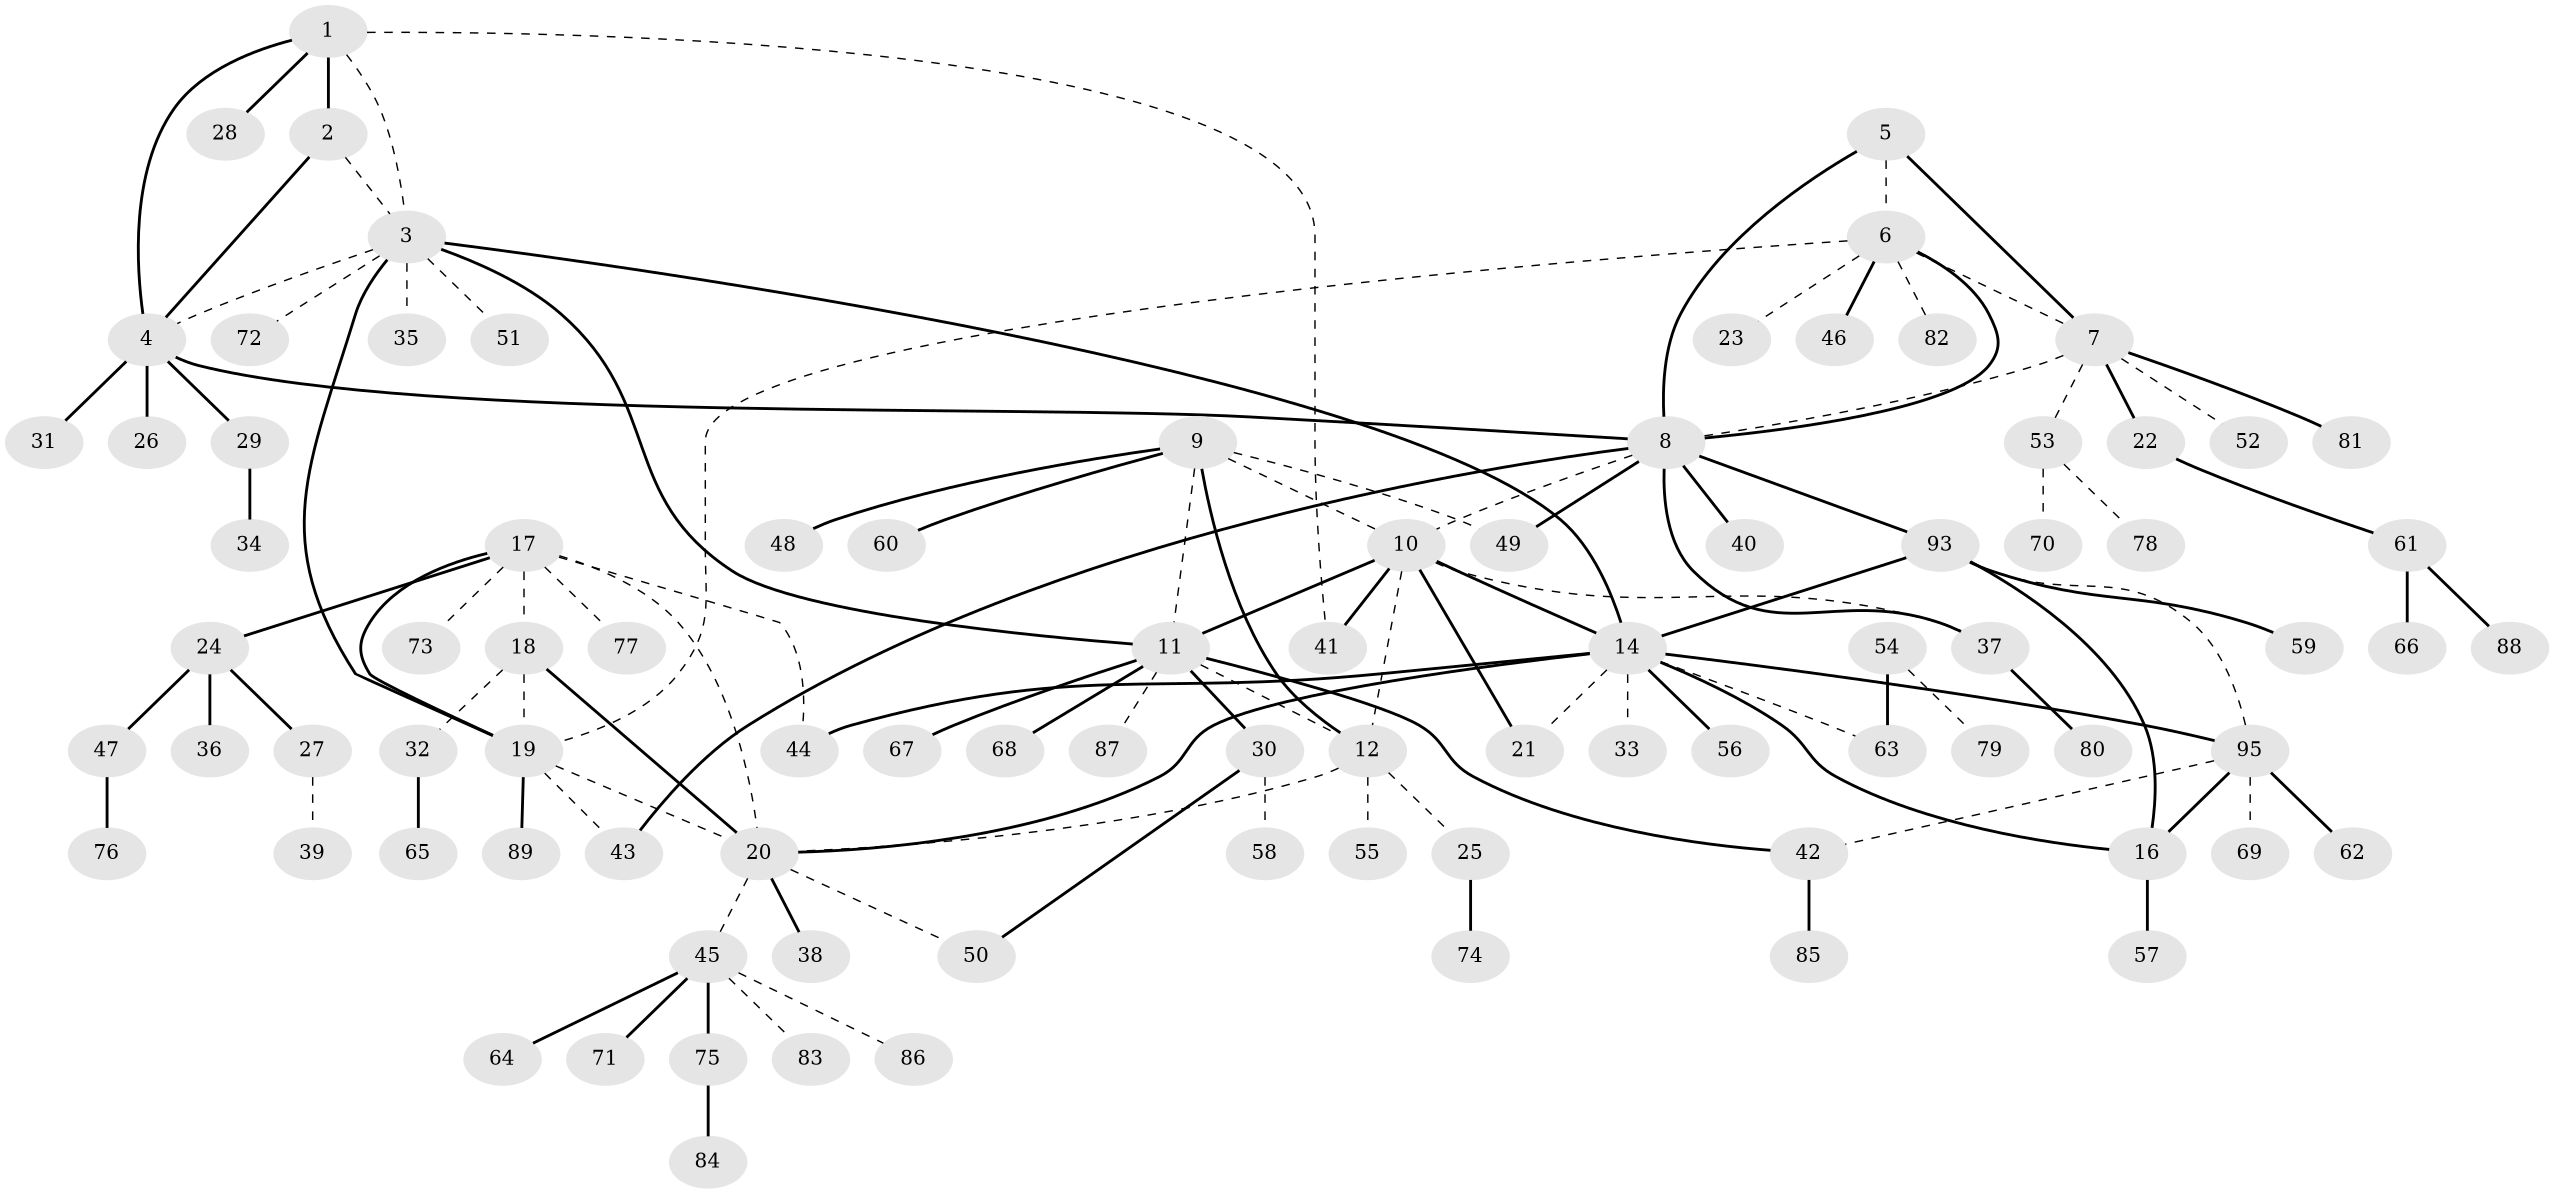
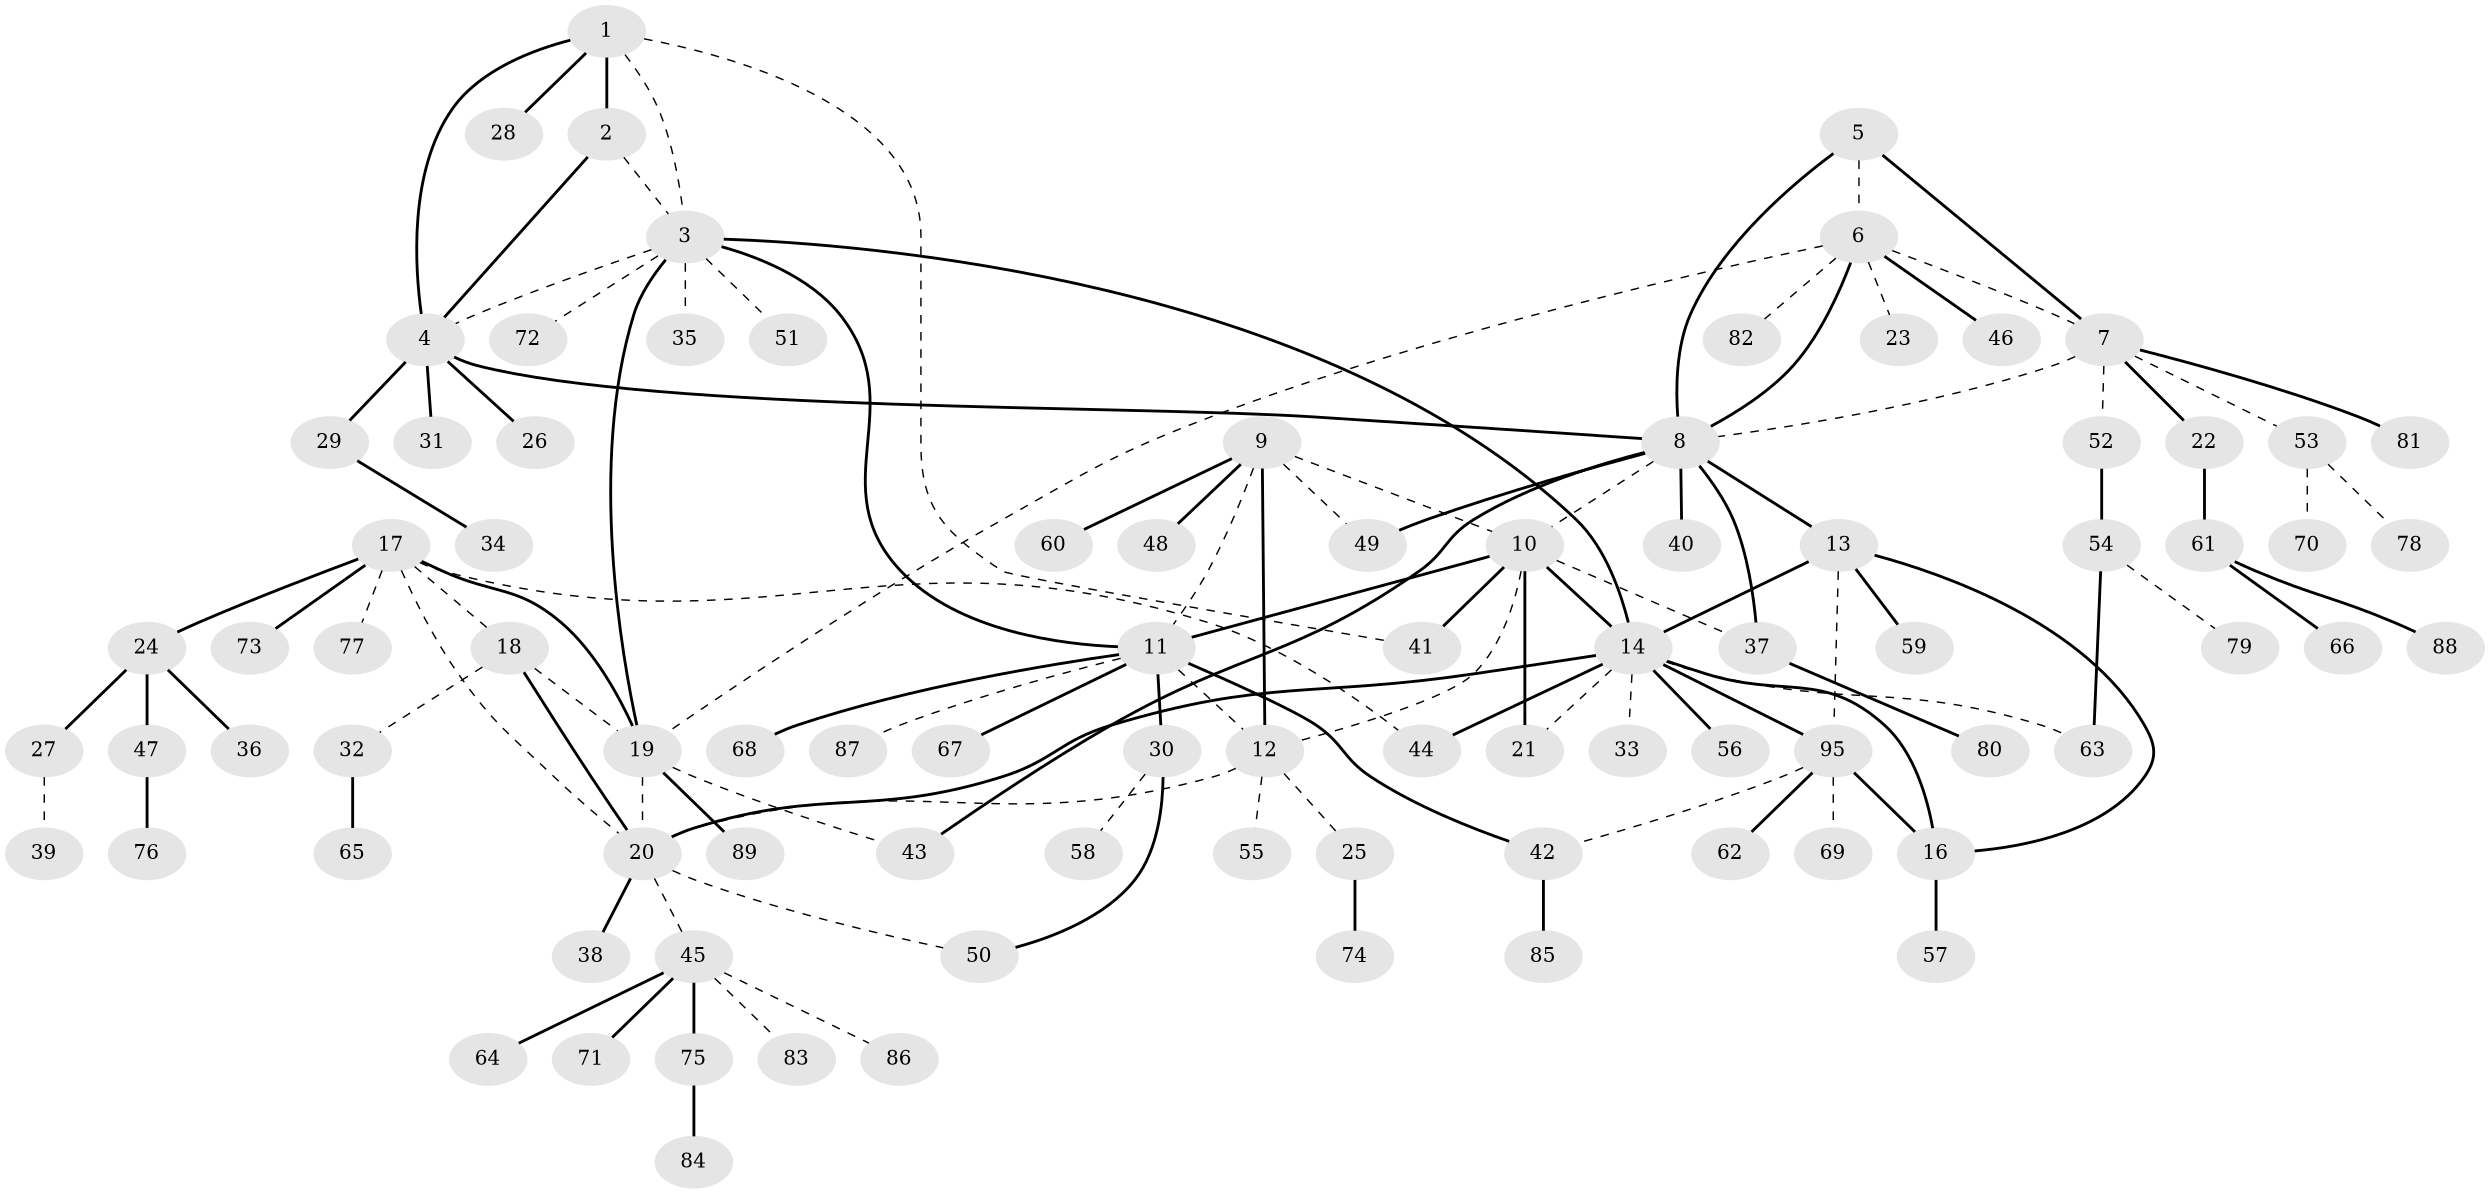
none -> (2102, 494)
(1940, 545) -> (1839, 545)
(473, 597) -> (320, 597)
